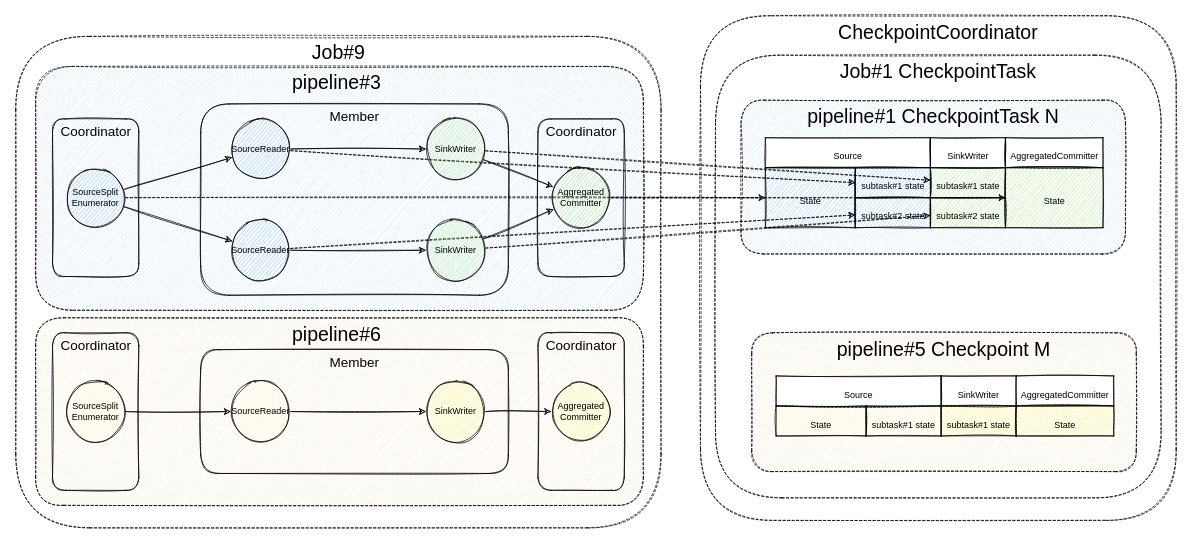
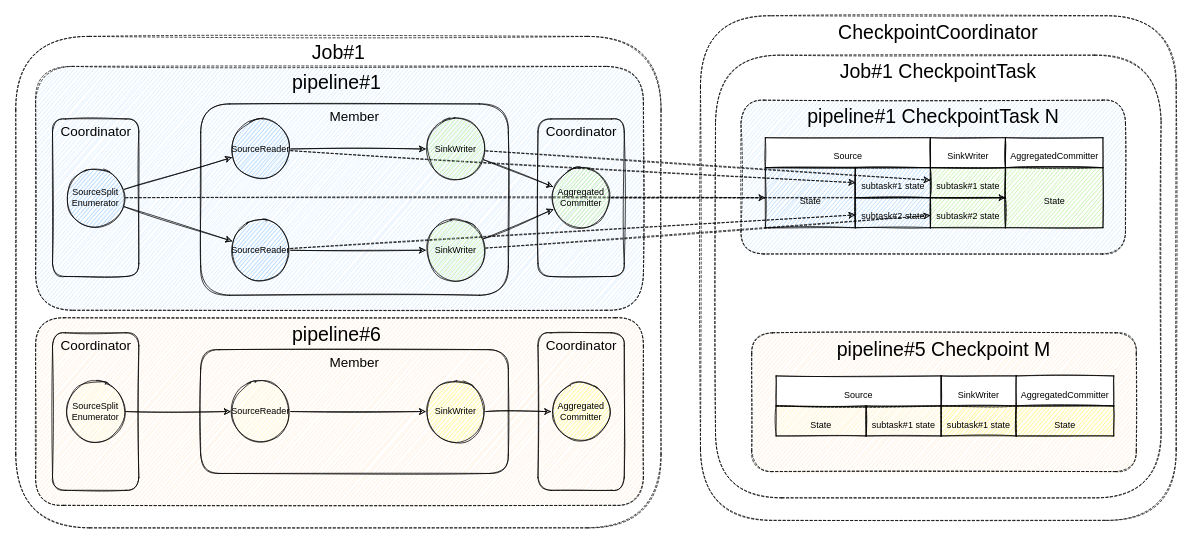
(339, 53) -> (339, 53)
(339, 83) -> (339, 83)
